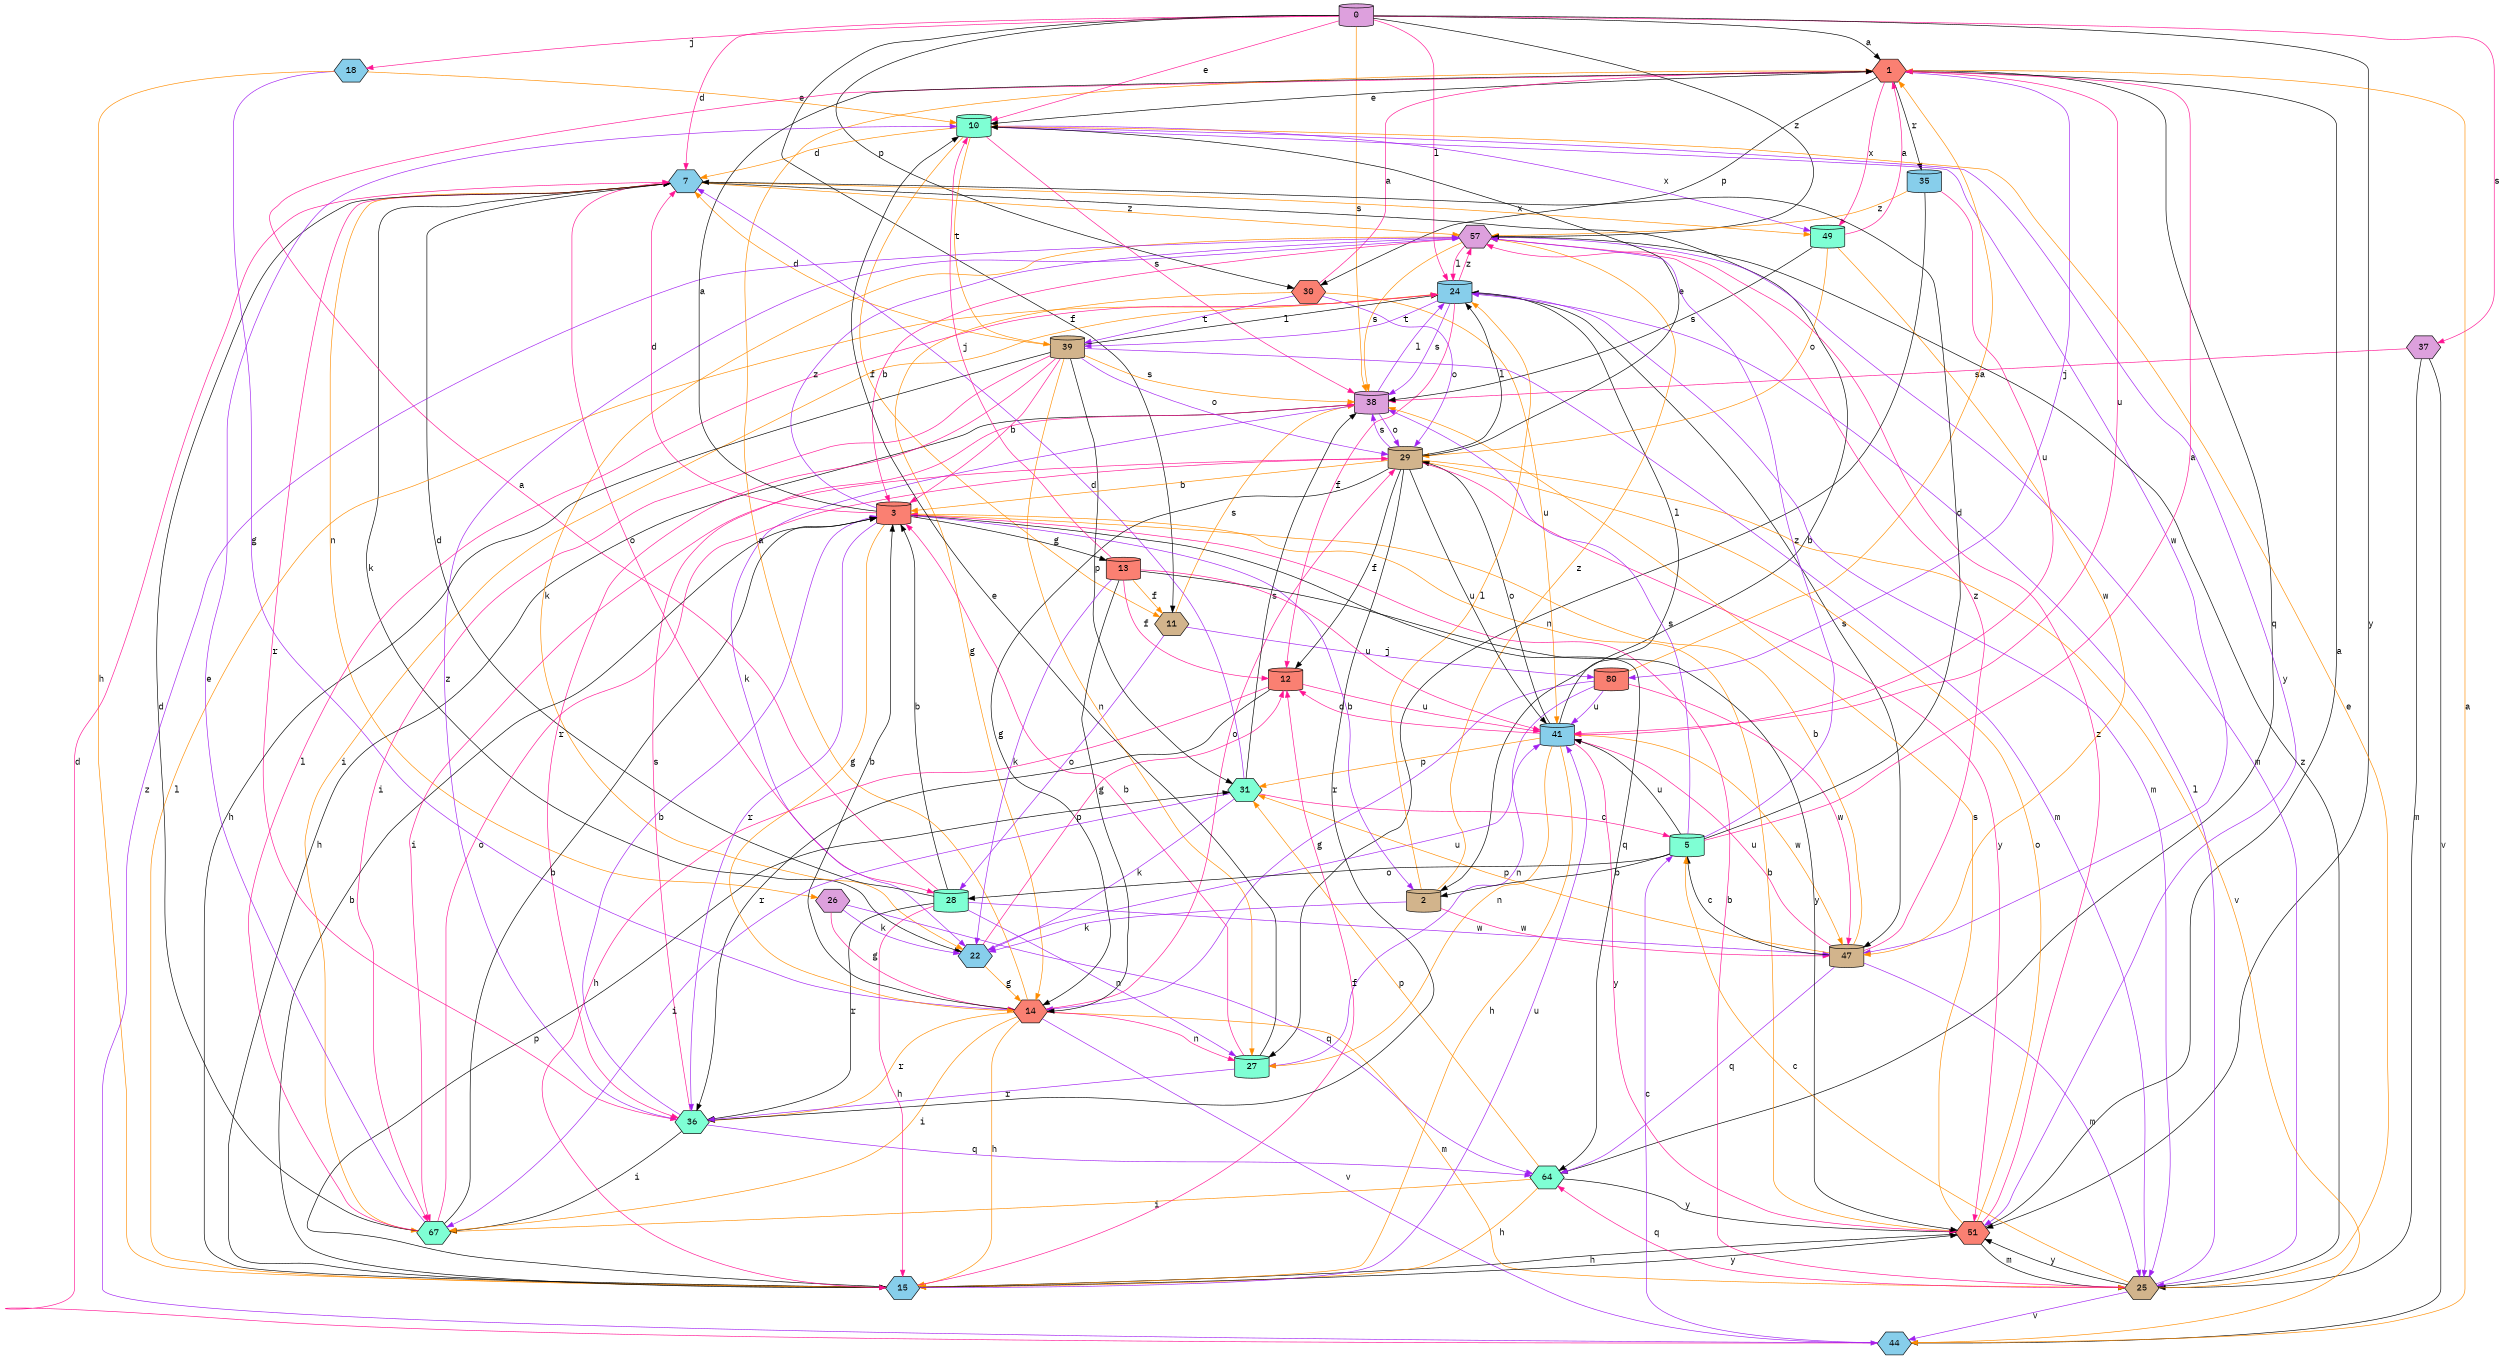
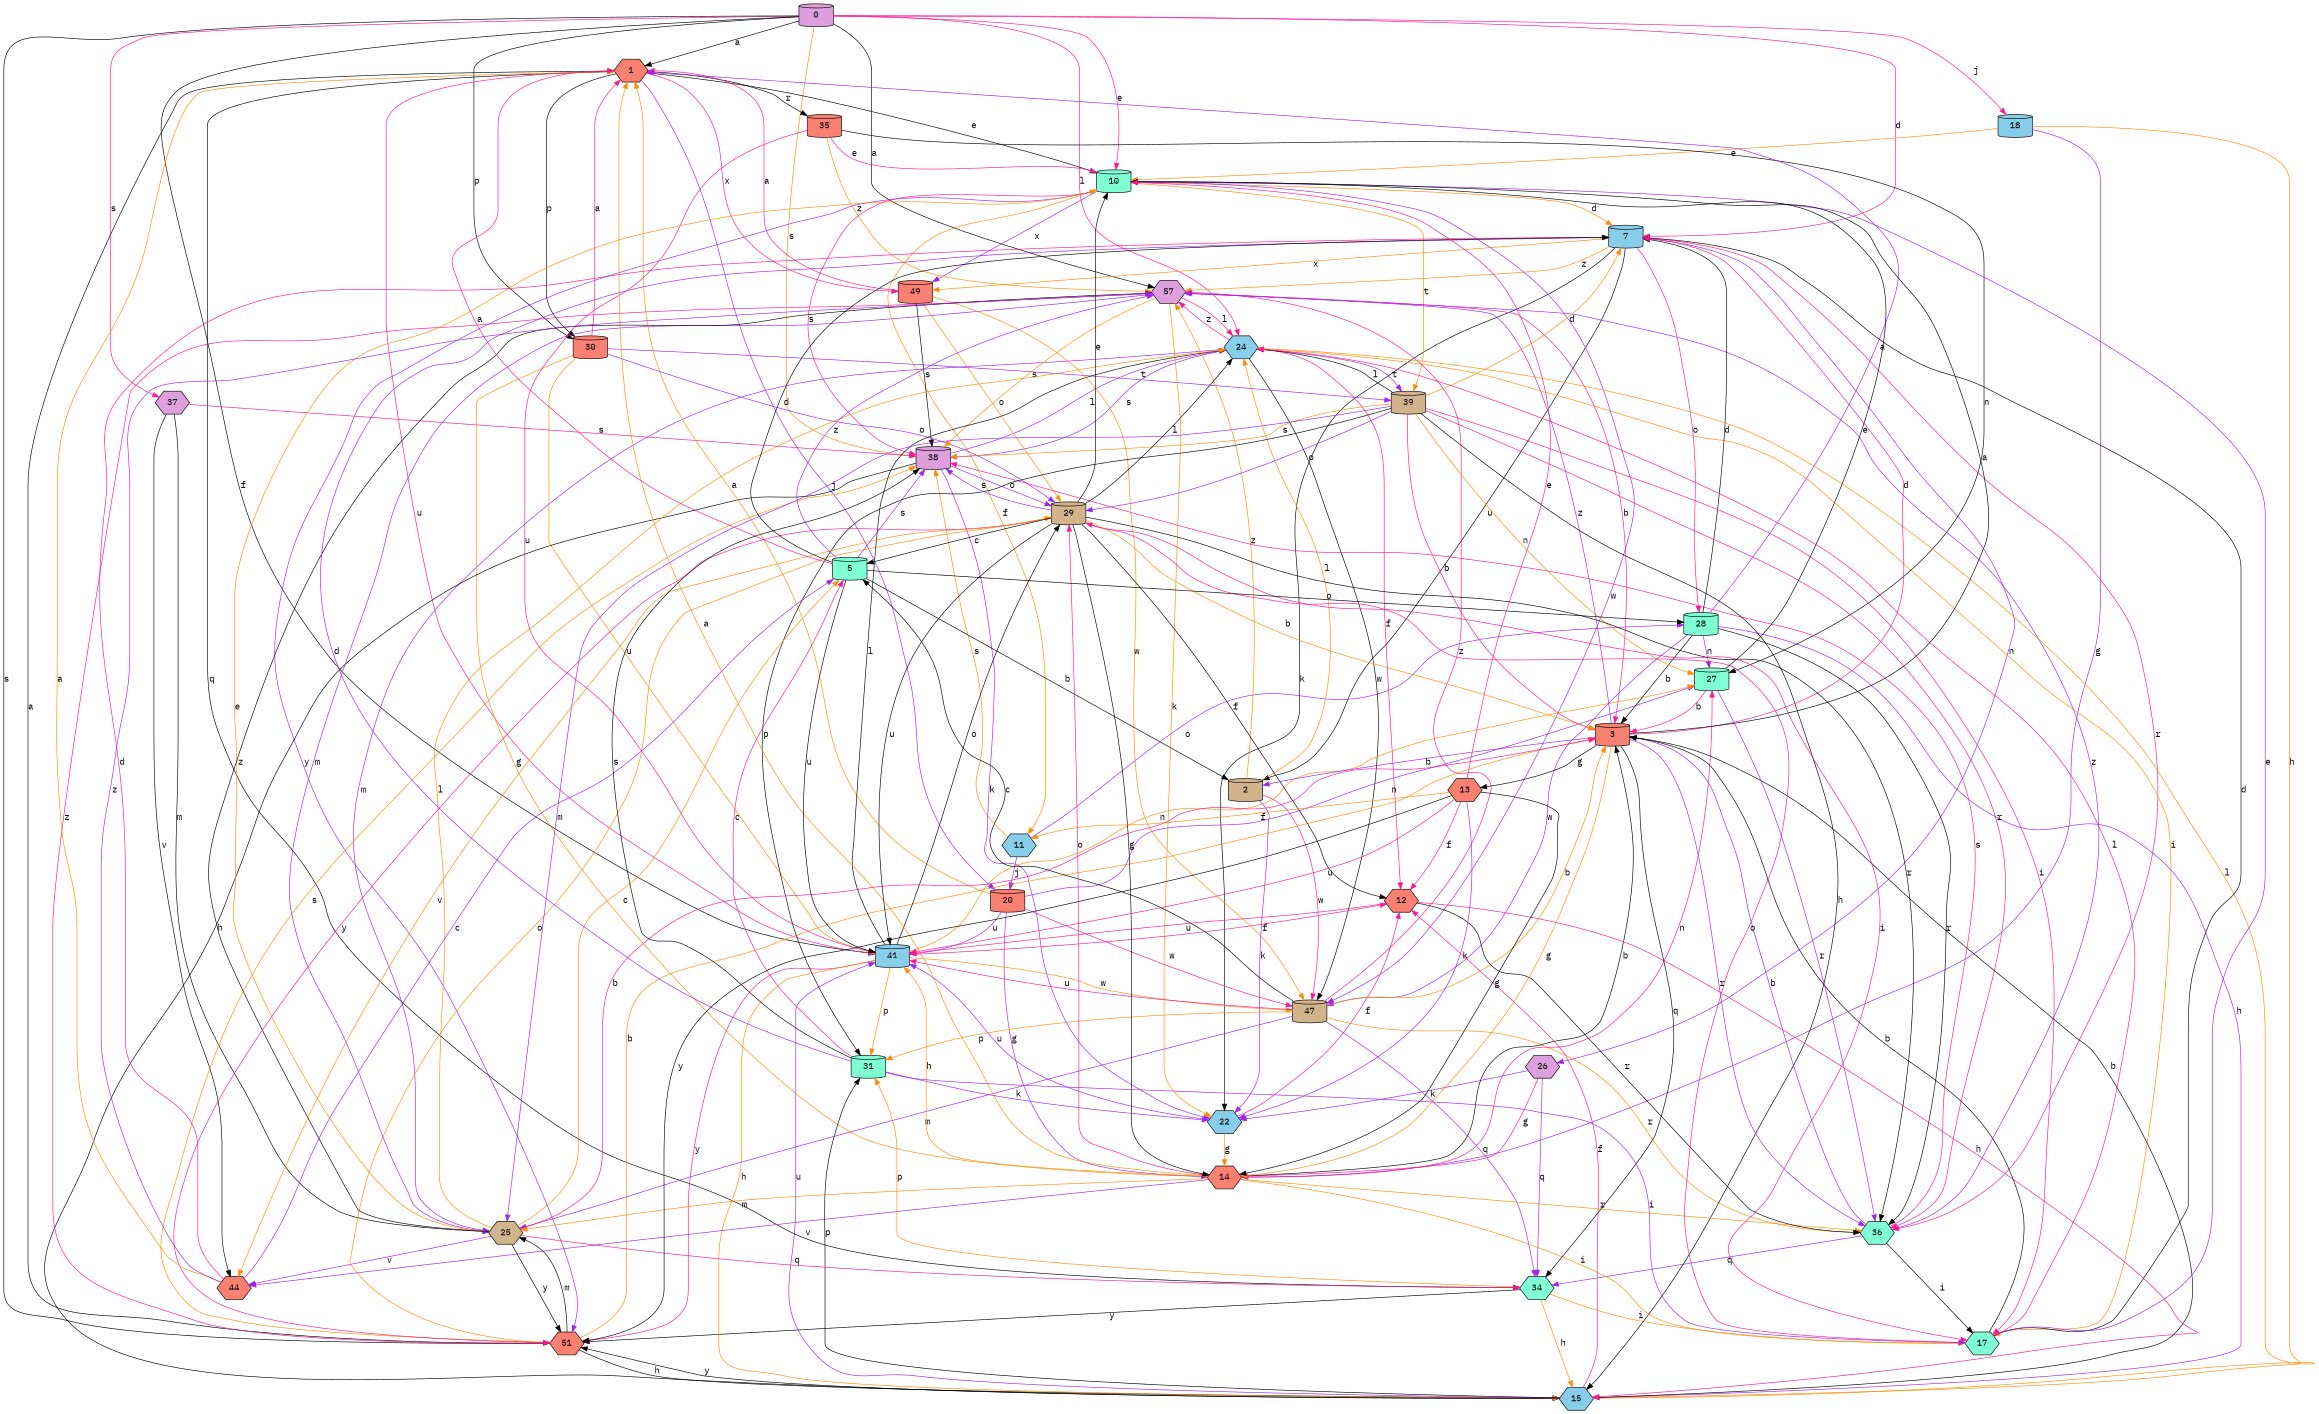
(351, 71) -> (2015, 126)
(855, 98) -> (1877, 250)
(1797, 126) -> (874, 154)
(580, 128) -> (1498, 131)
(796, 167) -> (225, 426)
none -> (955, 169)
(686, 181) -> (1626, 237)
(1924, 181) -> (824, 126)
(1828, 237) -> (915, 292)
(1309, 292) -> (590, 347)
(1455, 292) -> (1241, 347)
(965, 347) -> (1549, 486)
none -> (962, 539)
(1810, 541) -> (1490, 513)
(331, 556) -> (2001, 675)
(1123, 569) -> (1465, 790)
(1172, 624) -> (1019, 845)
(1844, 624) -> (1379, 679)
(2371, 624) -> (7, 679)
(2109, 663) -> (568, 597)
(1286, 679) -> (1401, 901)
(1611, 679) -> (1008, 901)
(1342, 707) -> (1265, 928)
(1245, 790) -> (868, 1067)
(1079, 818) -> (1368, 1011)
(884, 1065) -> (2241, 1152)
none -> (1611, 1087)
(992, 1168) -> (947, 1153)
(1547, 1177) -> (1537, 1288)
(434, 1233) -> (1982, 1343)
(1894, 1343) -> (234, 1288)
